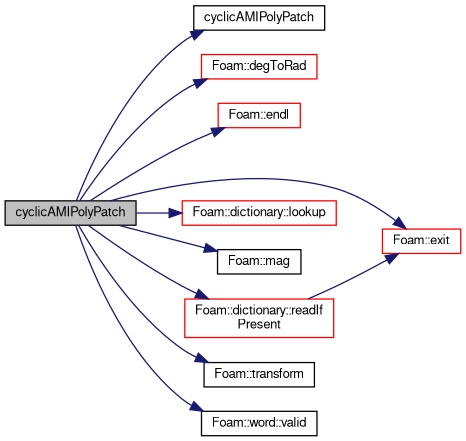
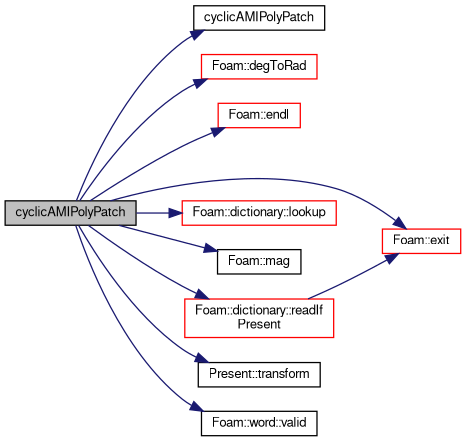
(259, 375) -> (259, 375)
